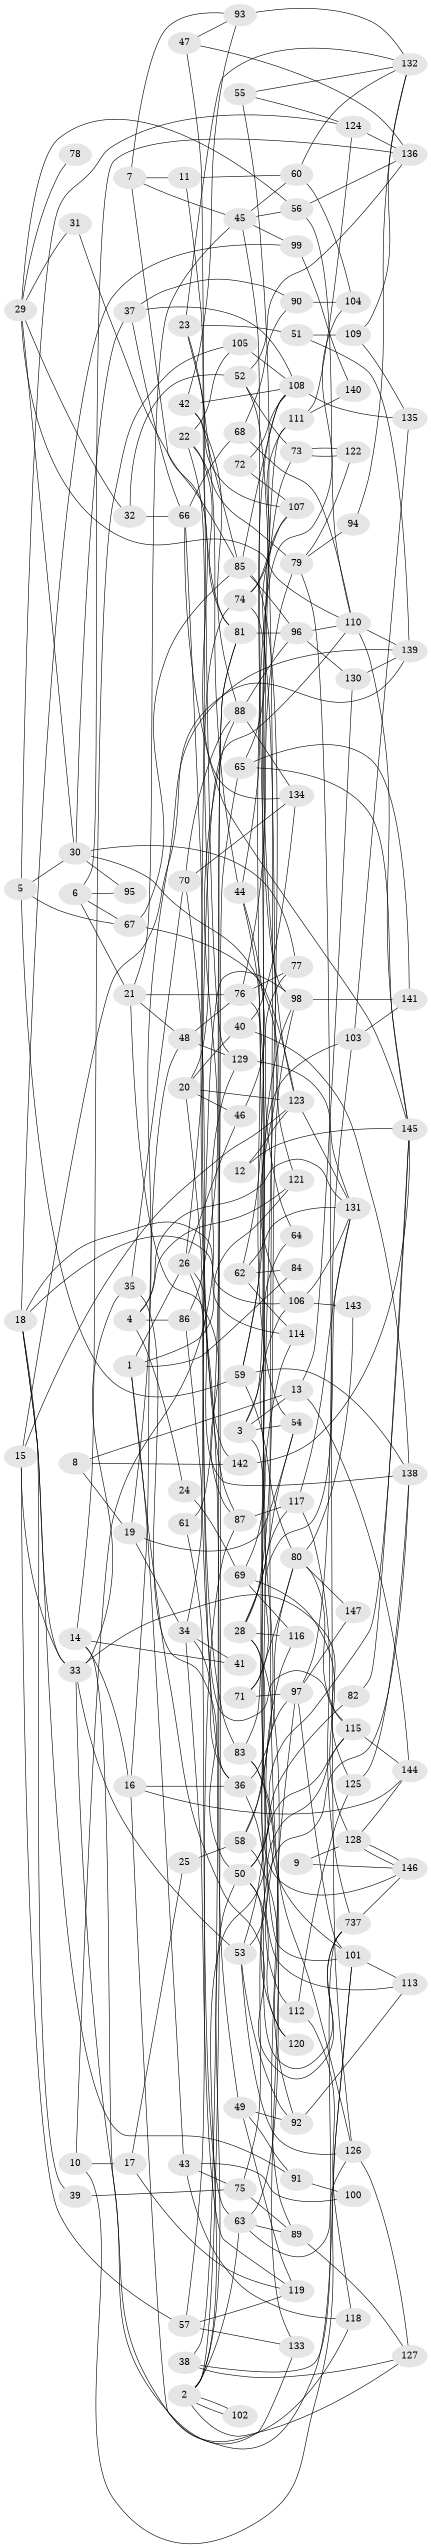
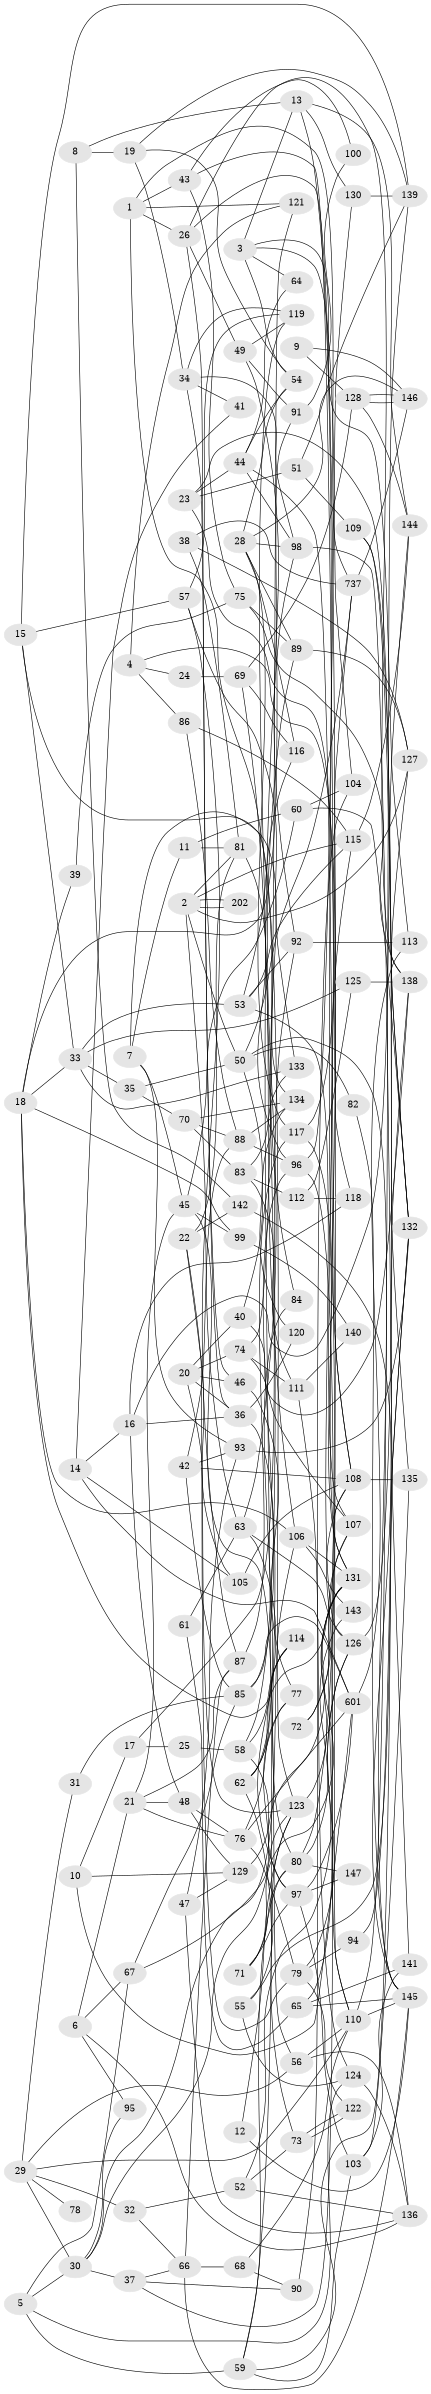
(256, 495) -> (331, 790)
(260, 612) -> (268, 506)
(353, 1956) -> (353, 1703)
(240, 2416) -> (240, 904)
